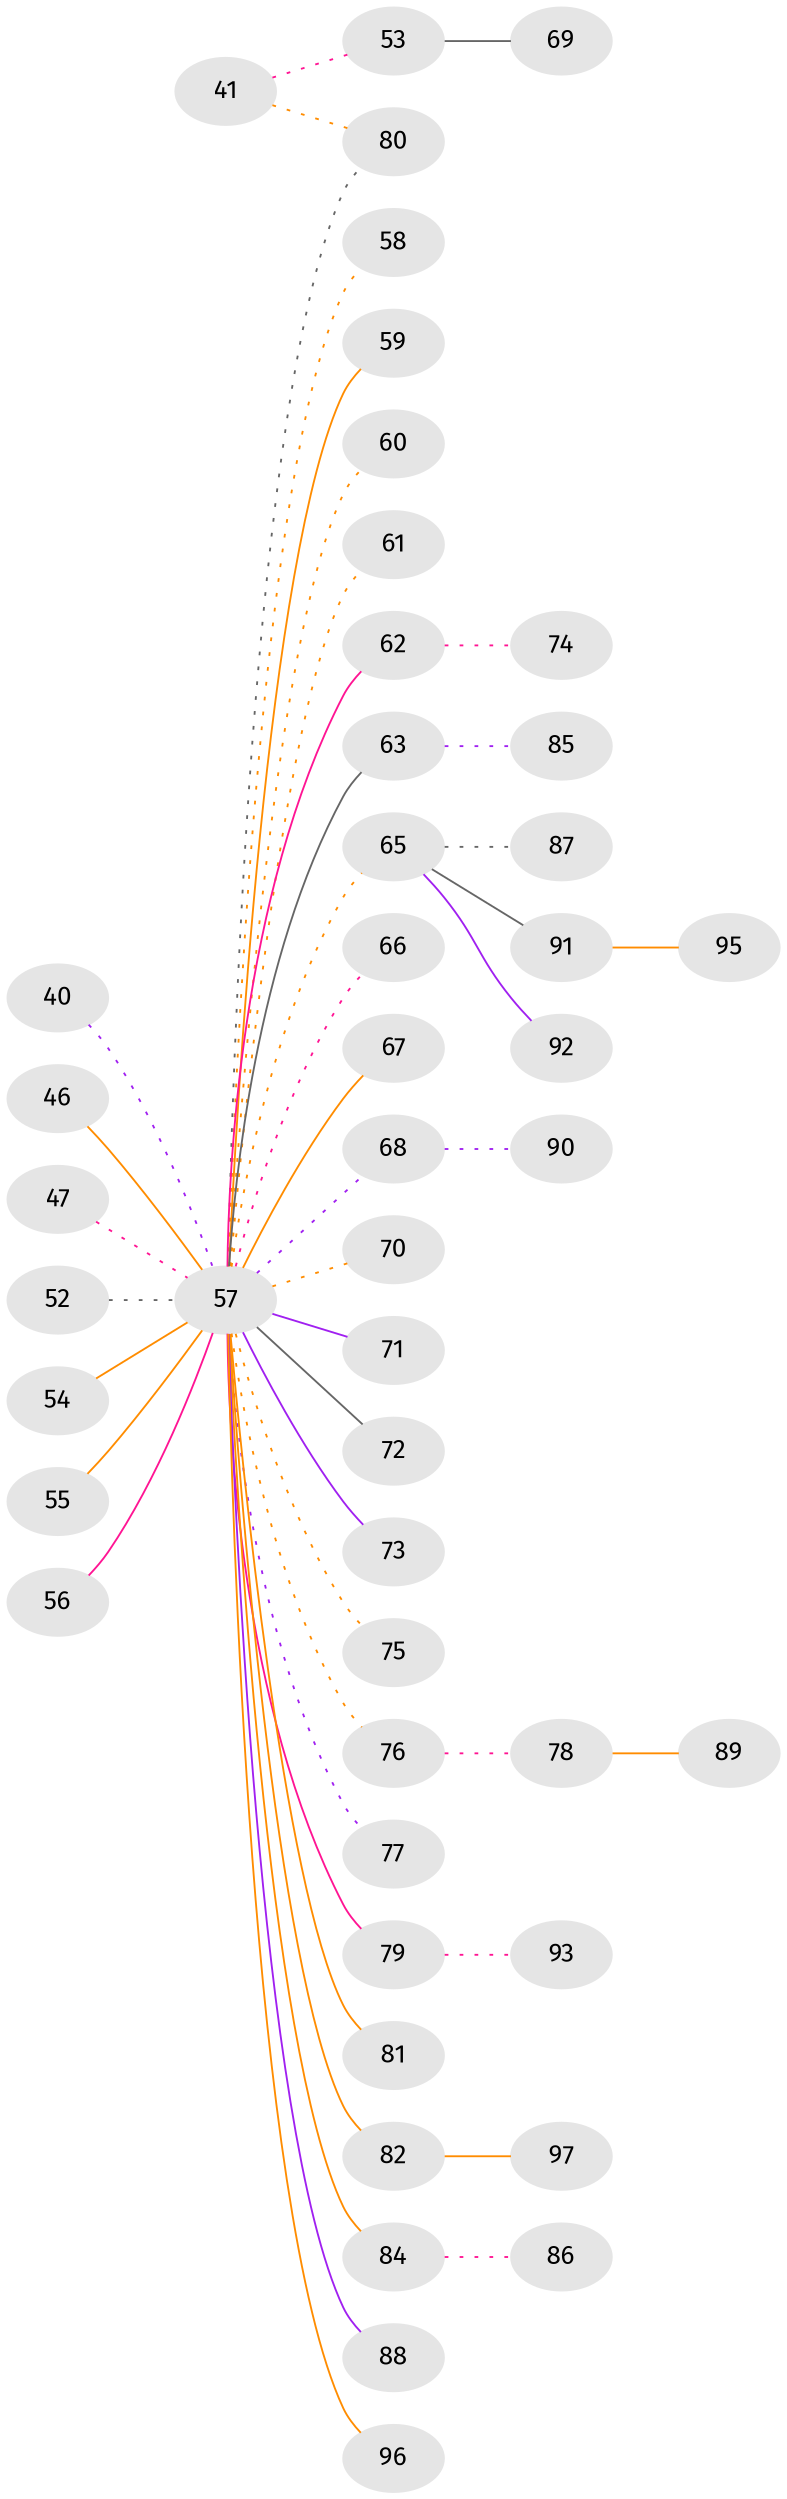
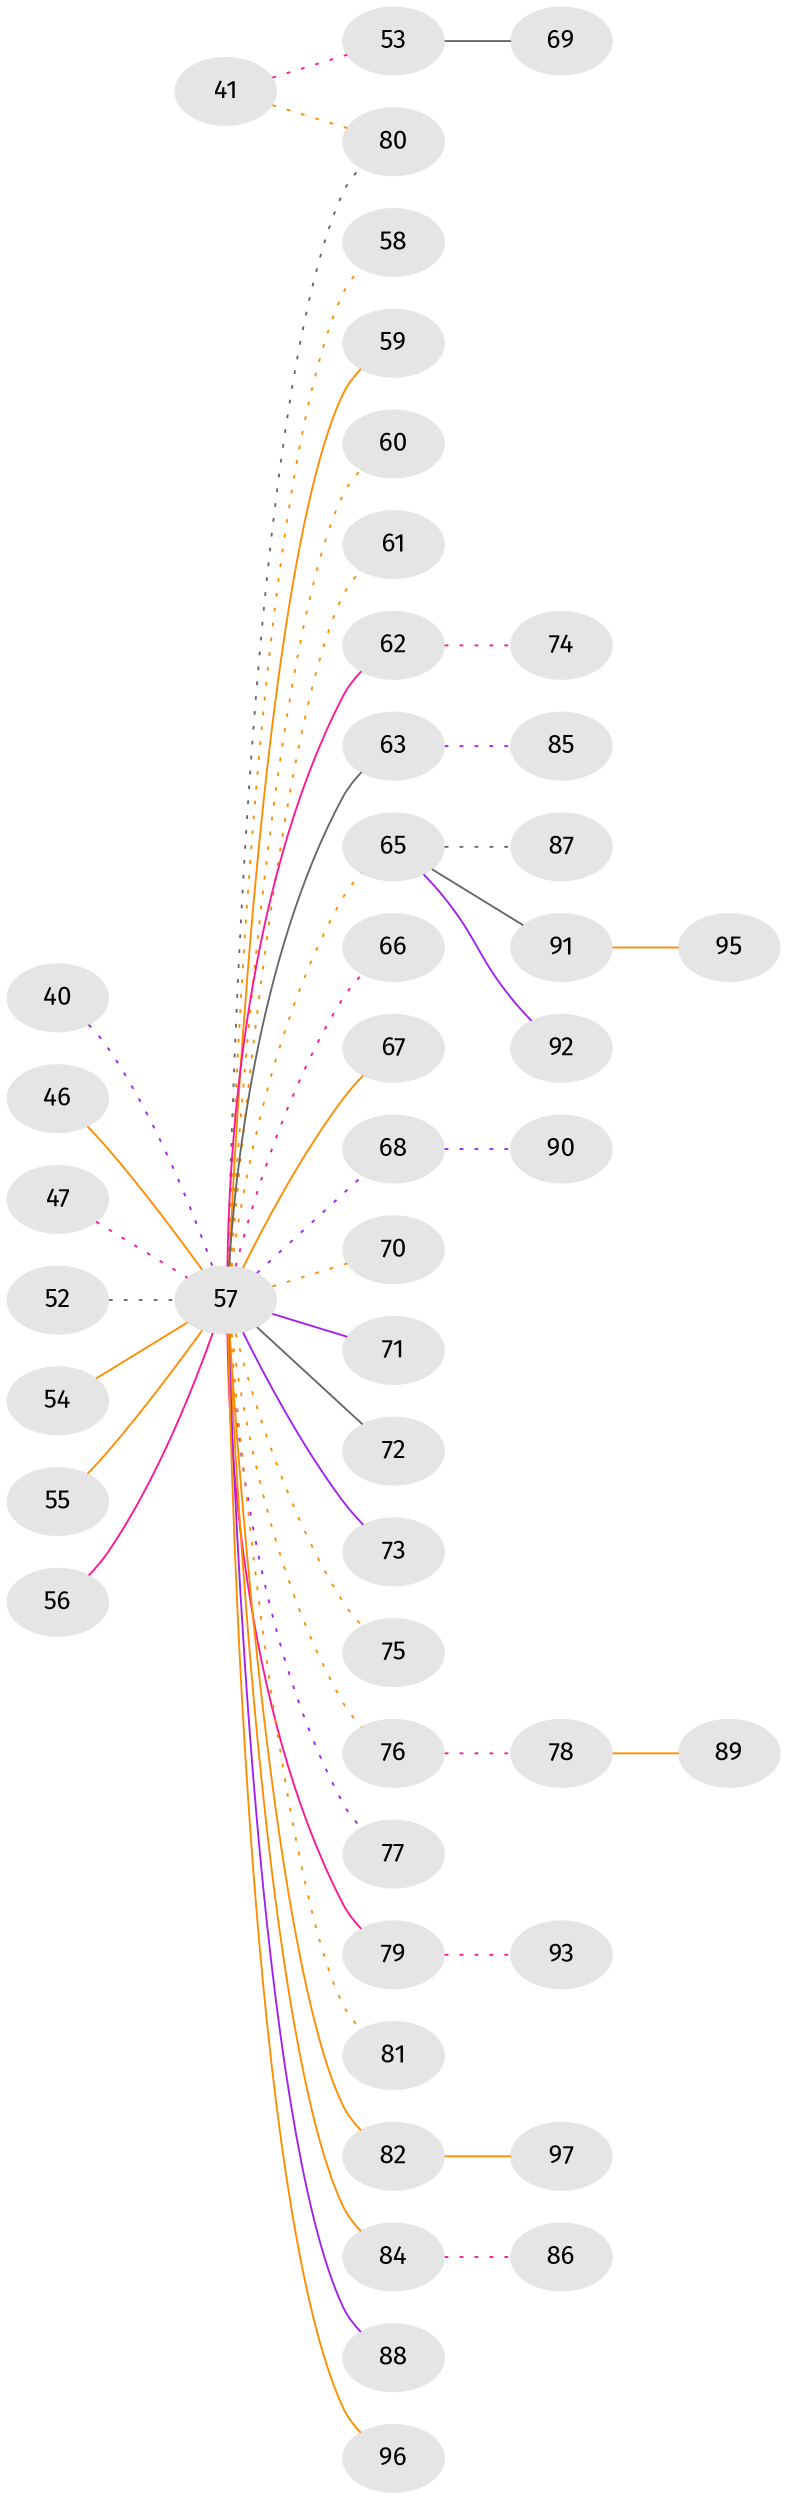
(291, 1811) -> (291, 1811)
